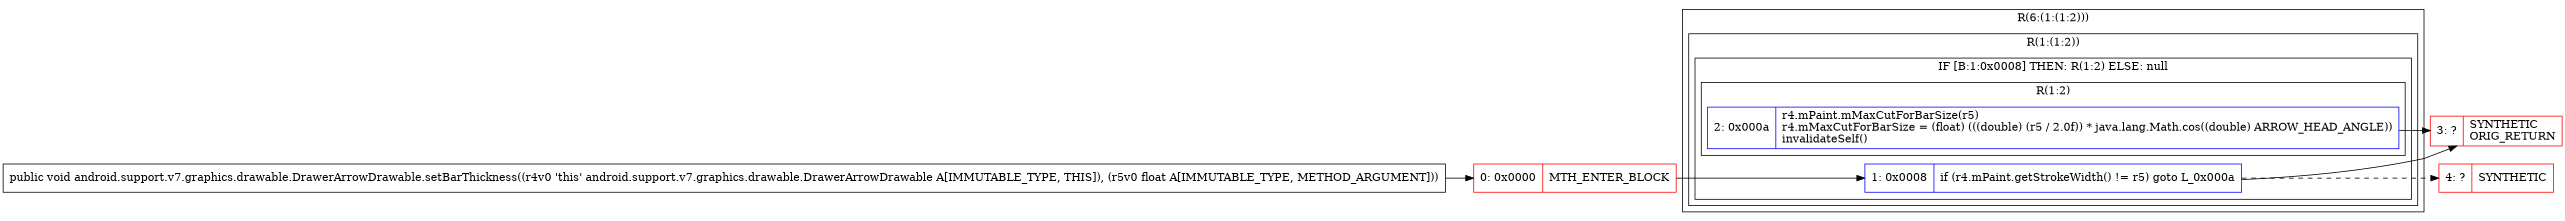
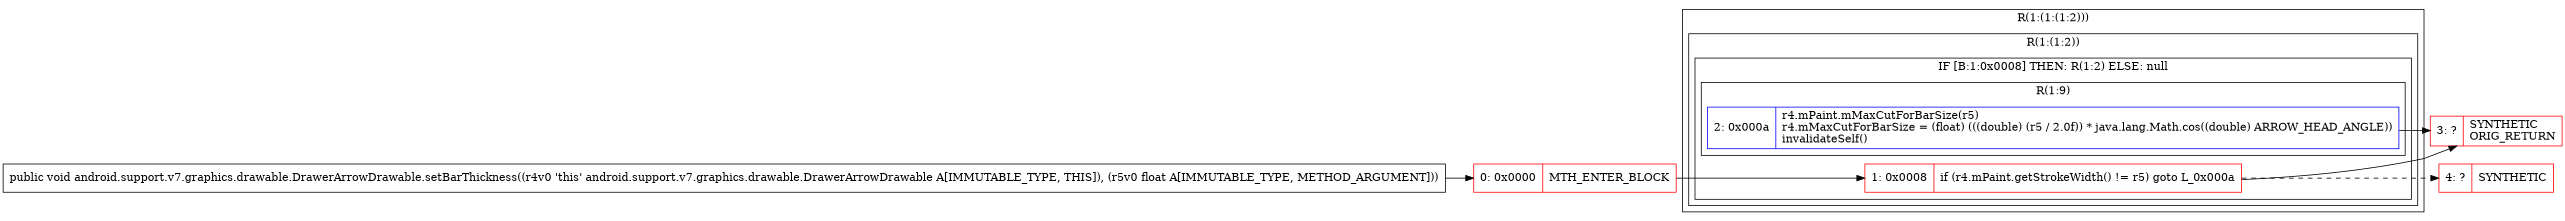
(2053, 18) -> (2053, 18)
(2053, 91) -> (2053, 91)
(2053, 178) -> (2053, 178)
